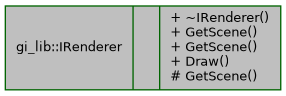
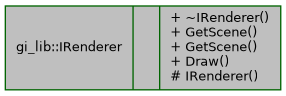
(214, 77) -> (215, 77)
